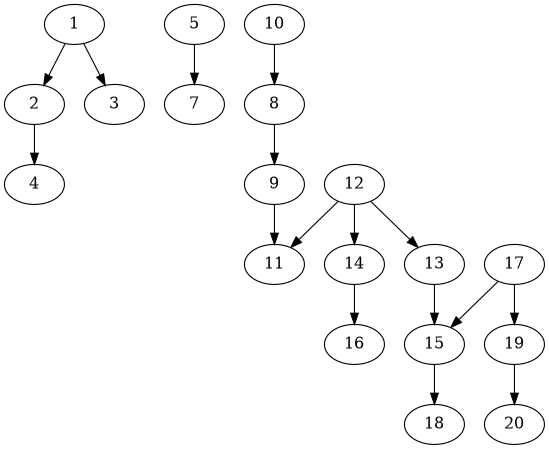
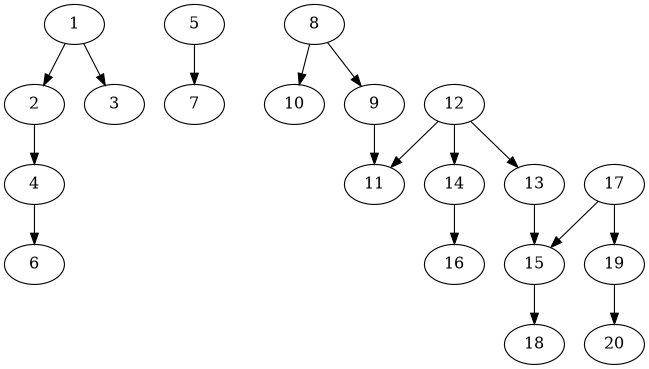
(274, 59) -> (306, 59)
none -> (34, 264)
